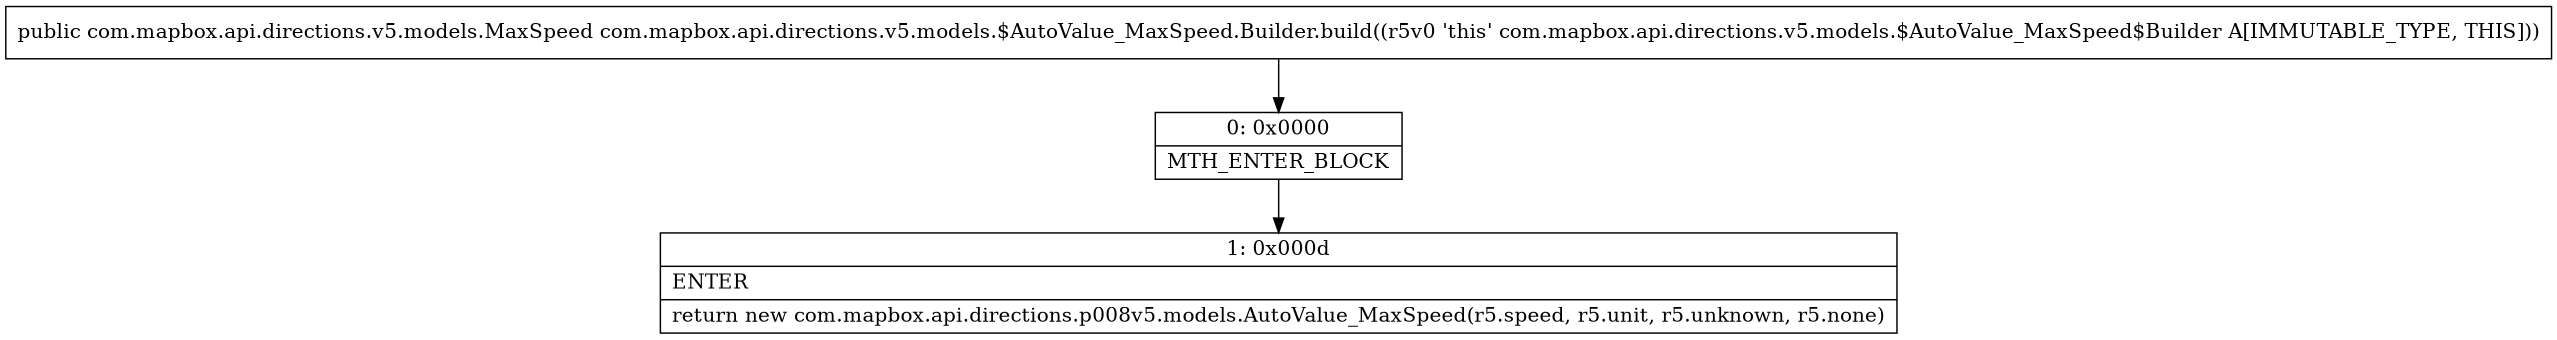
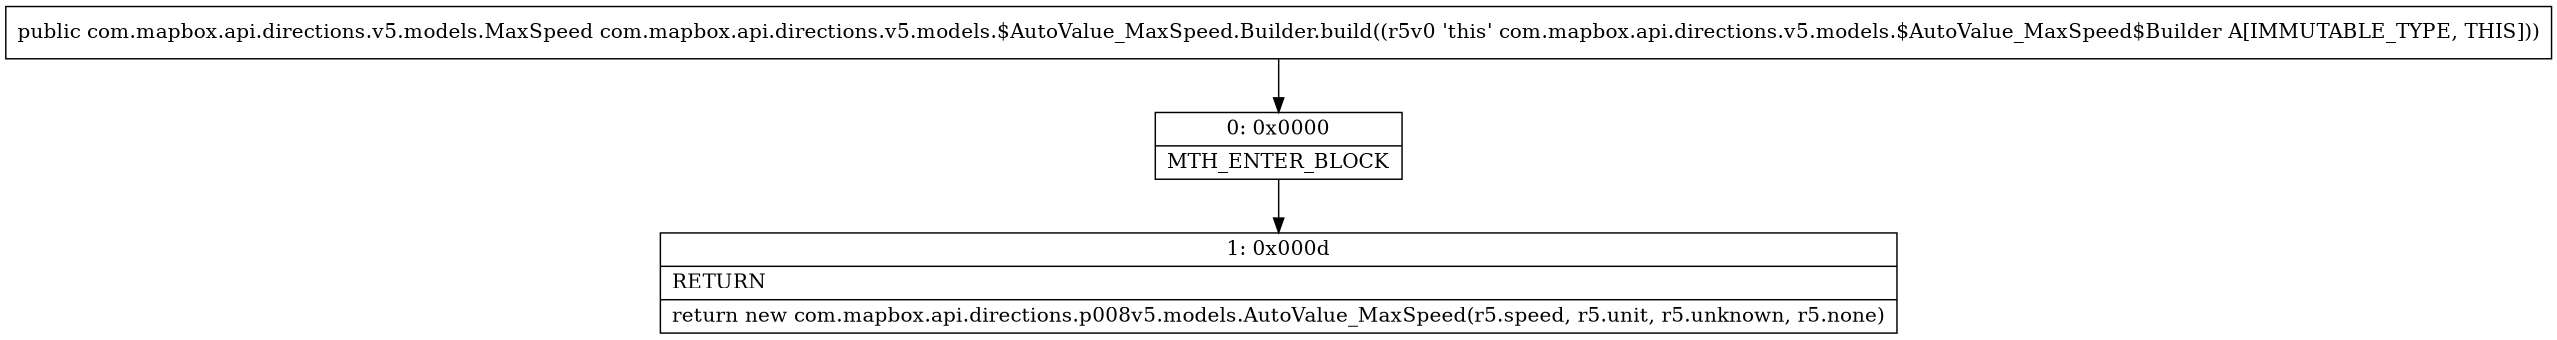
(710, 282) -> (719, 282)
